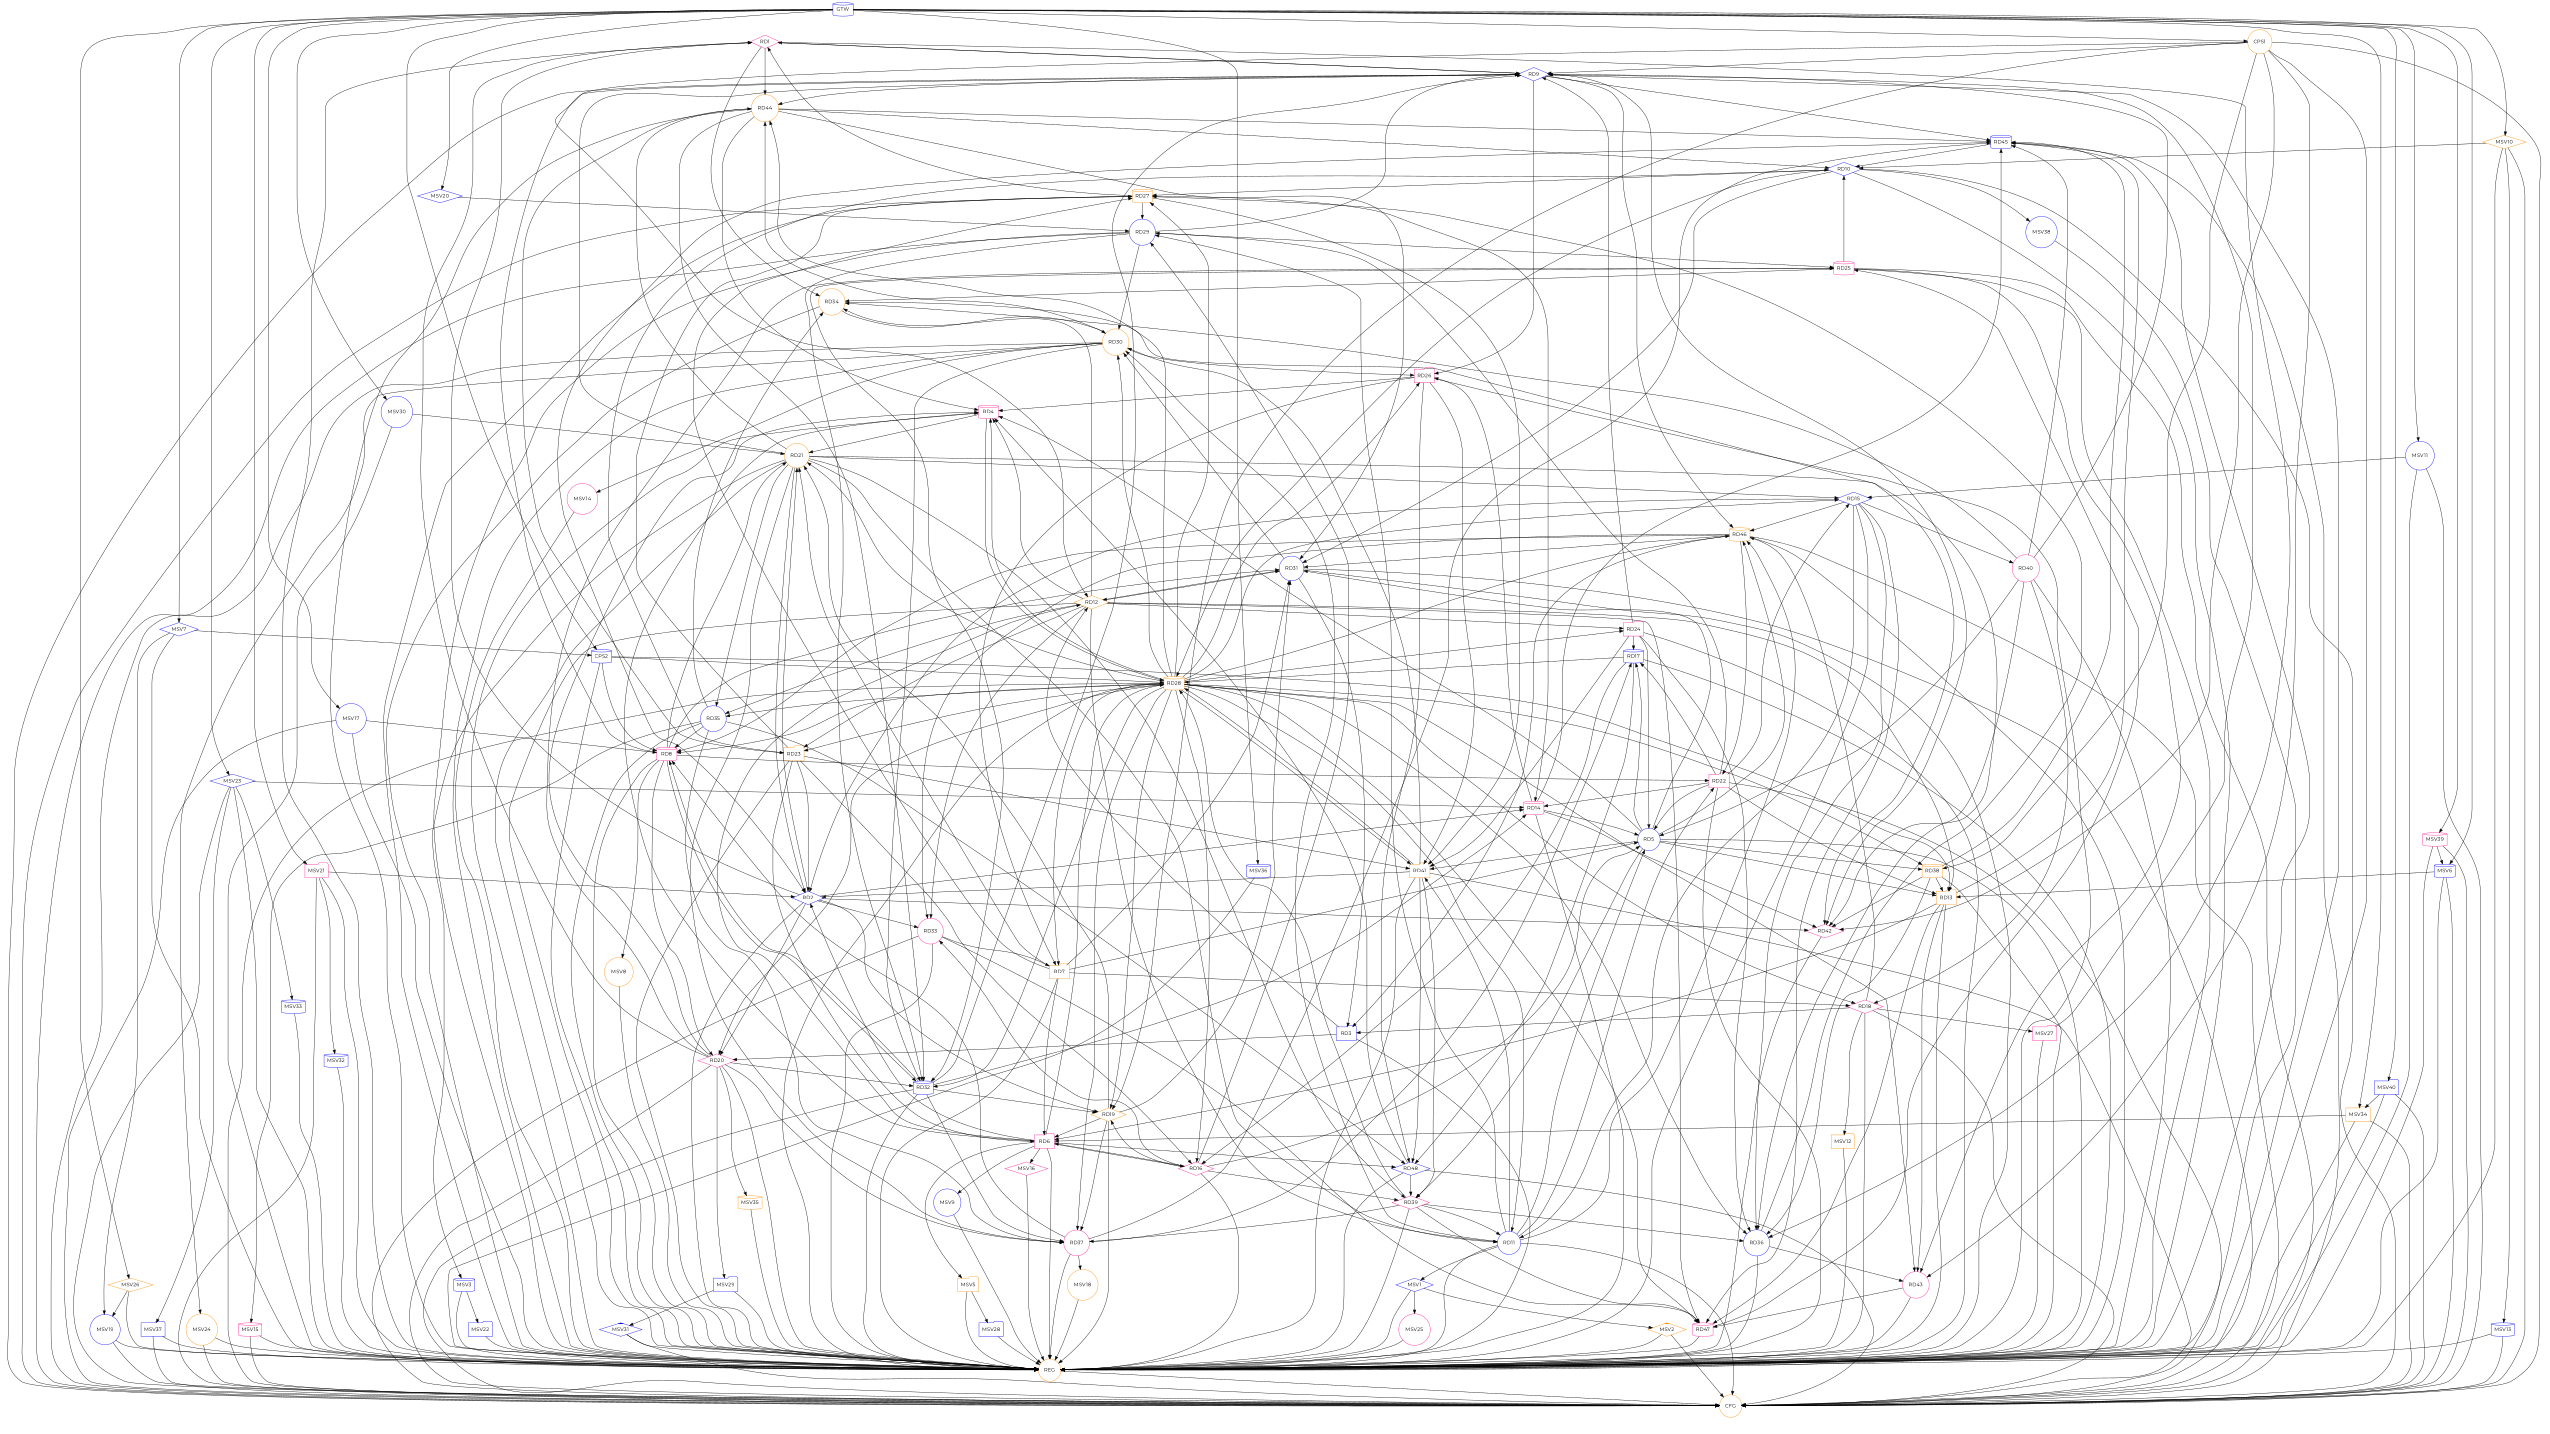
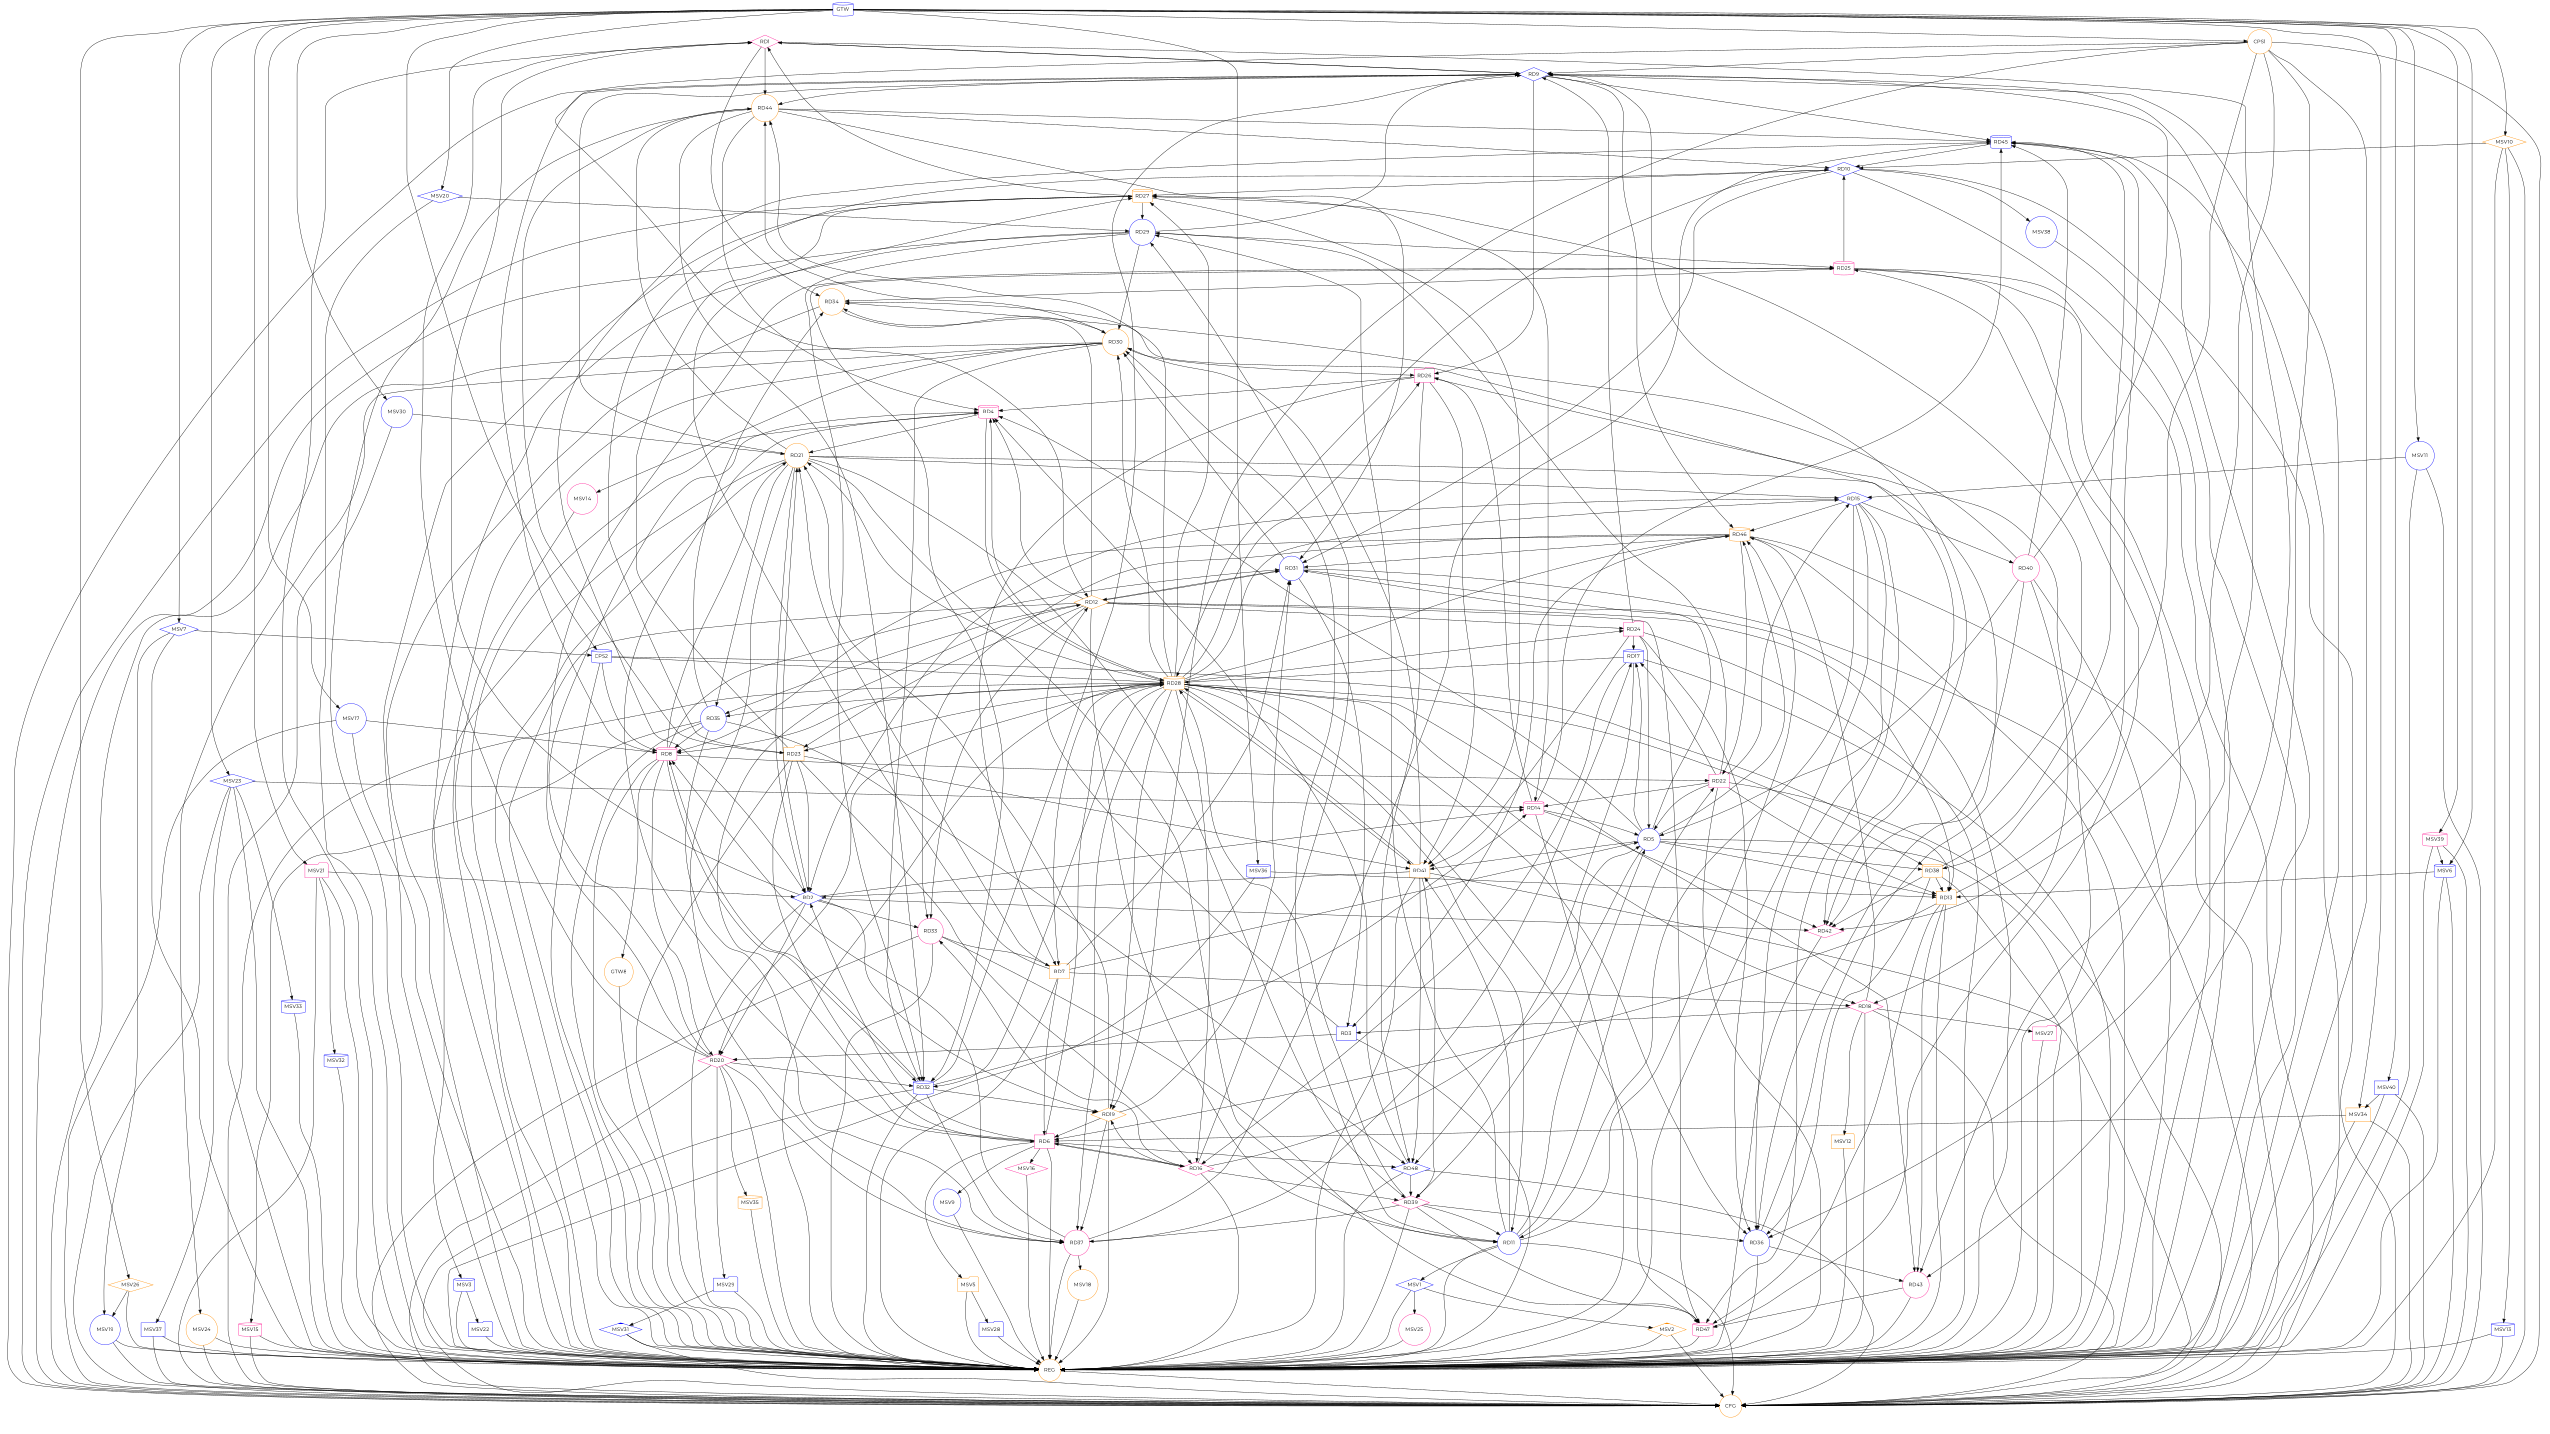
none -> (1585, 885)
(619, 972) -> (619, 972)
none -> (384, 1051)
